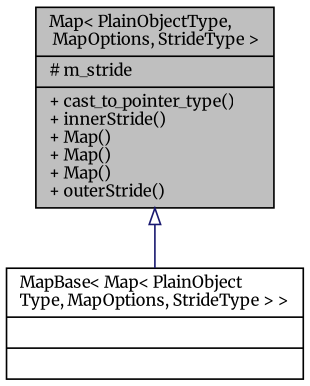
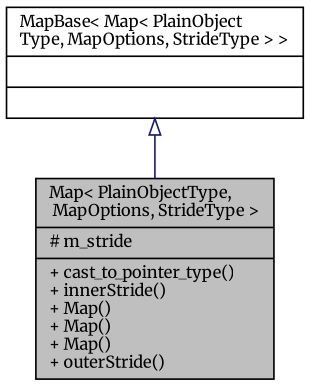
(155, 246) -> (155, 157)
